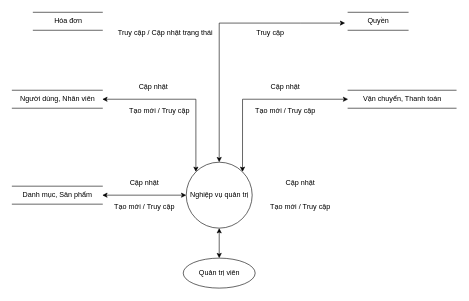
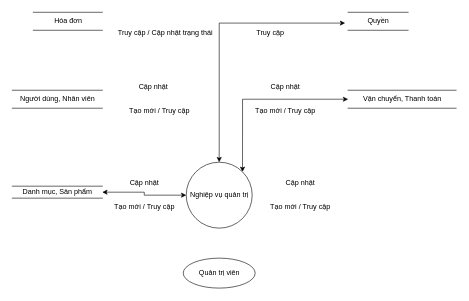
(196, 99) -> none
(57, 195) -> (57, 192)
(219, 253) -> none
